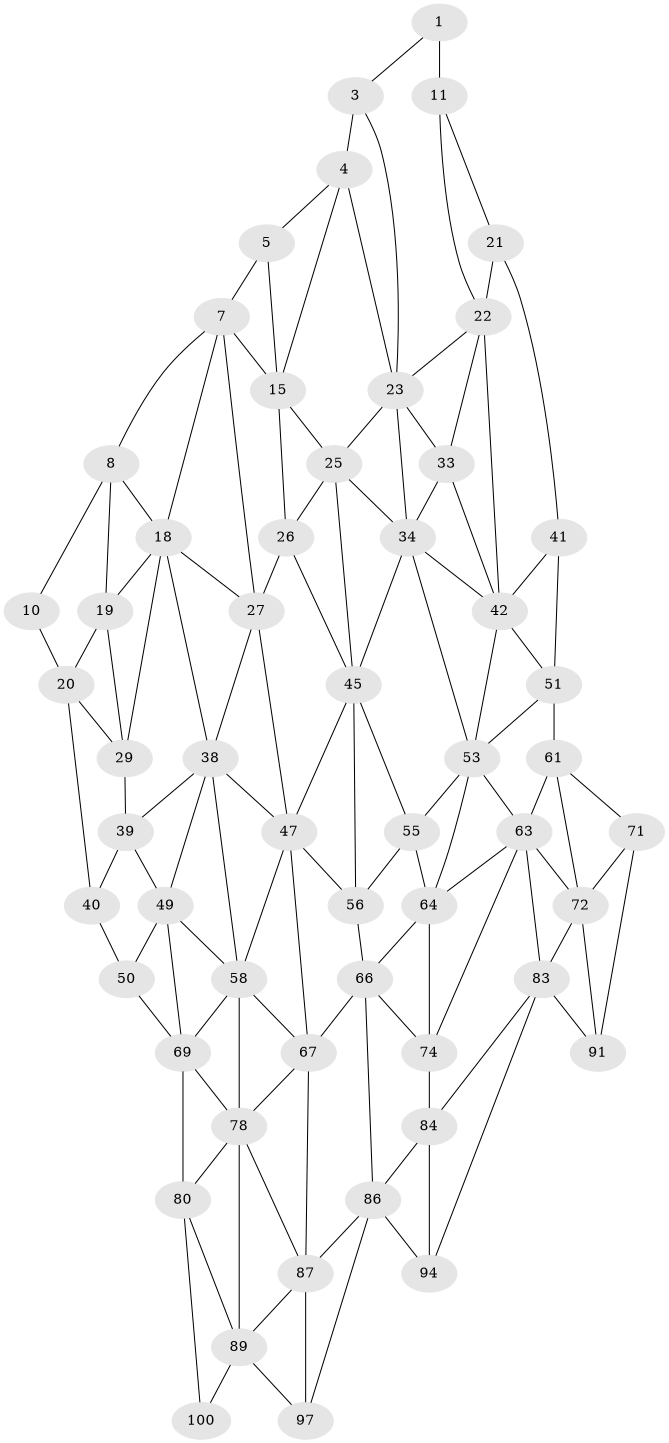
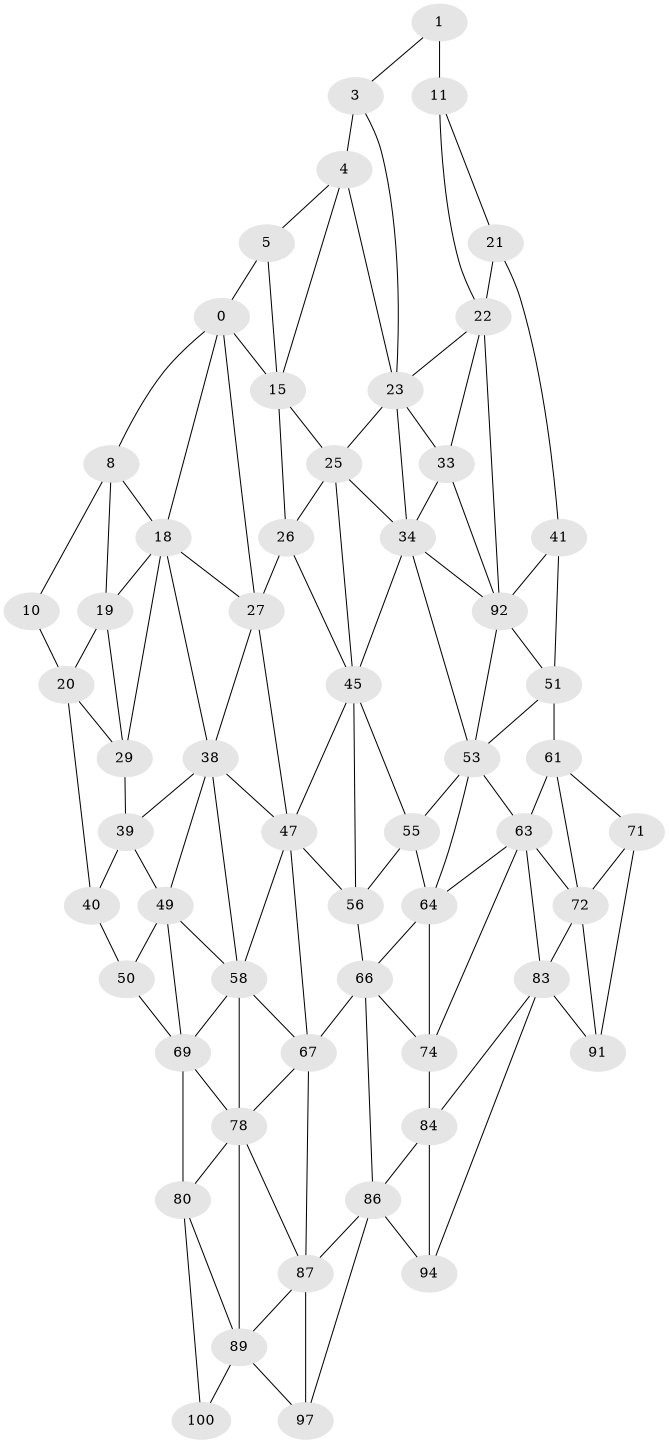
(222, 317) -> (222, 317)
(500, 611) -> (500, 611)
